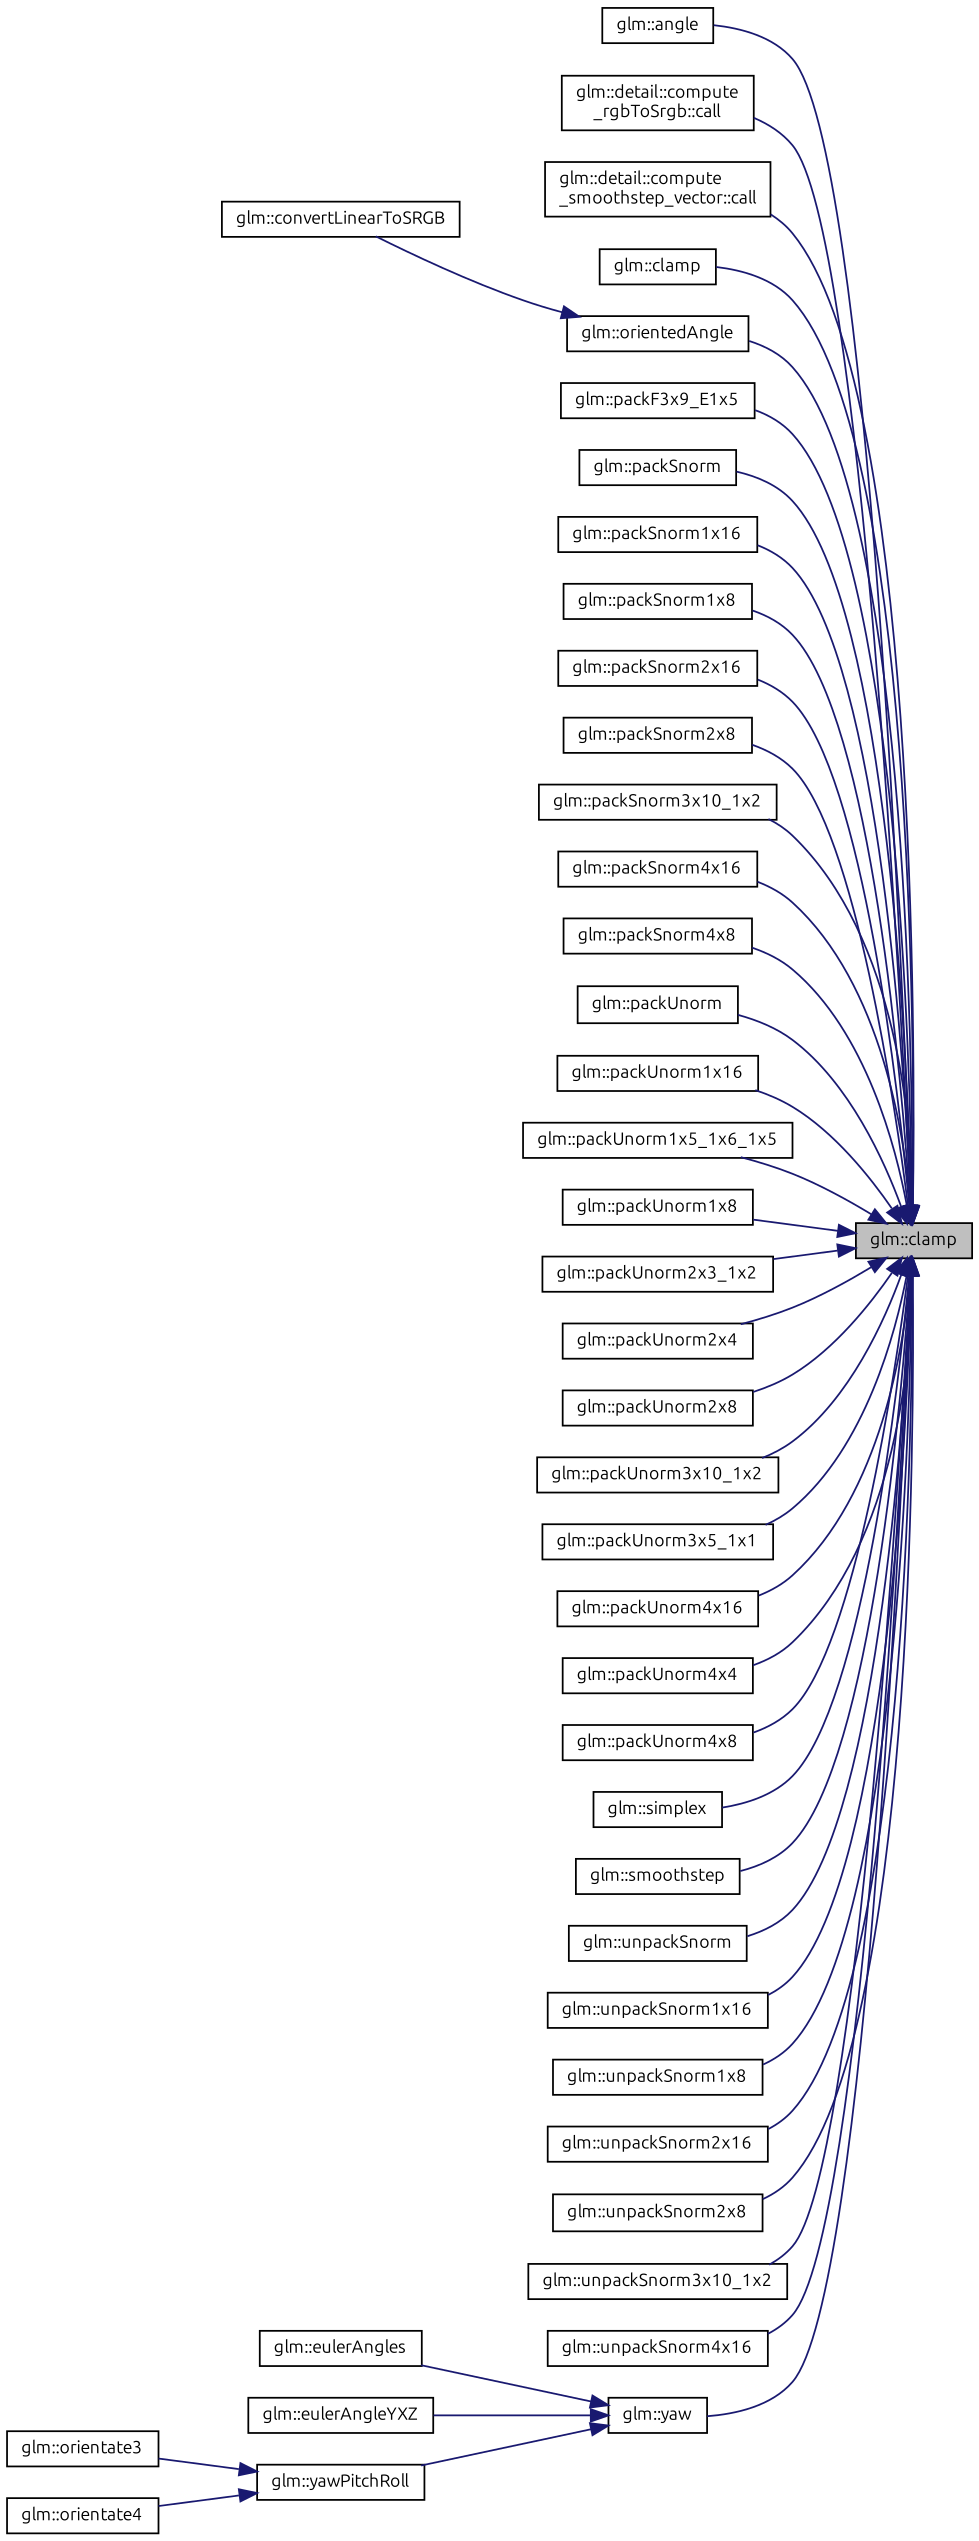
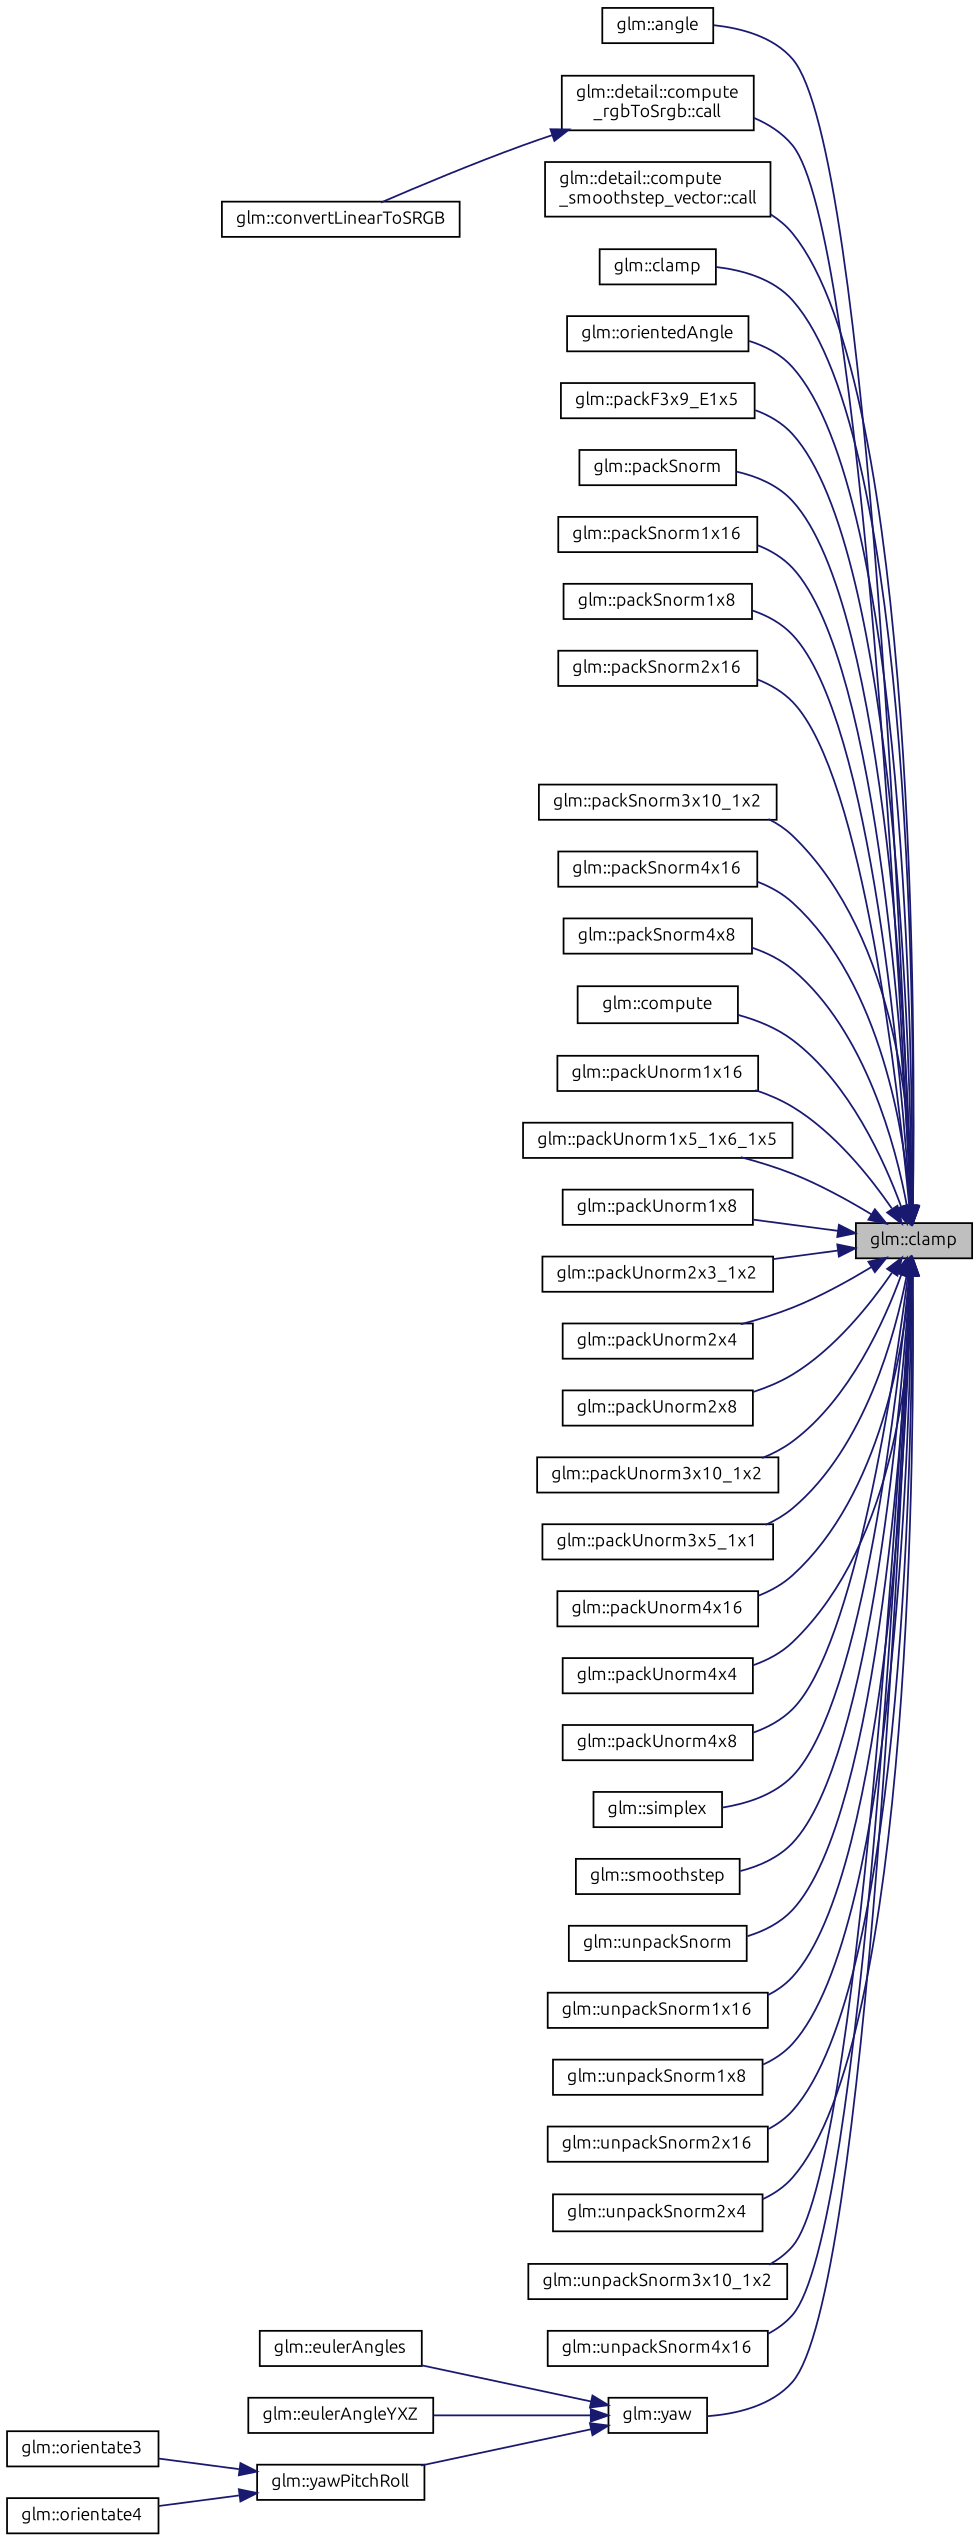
(467, 279) -> (466, 167)
(658, 735) -> none
(658, 1005) -> (658, 1005)
(658, 2213) -> (658, 2213)
